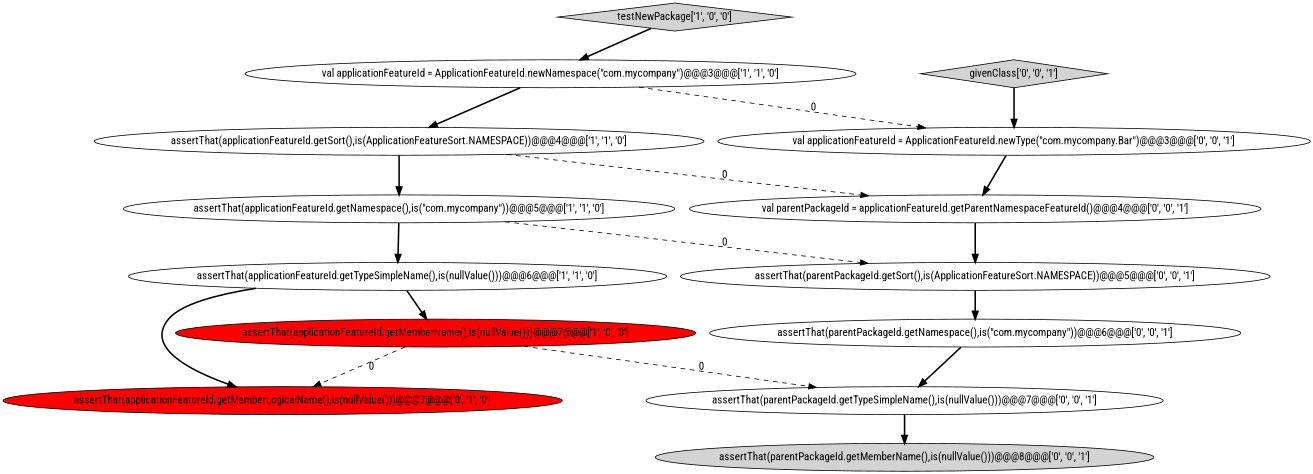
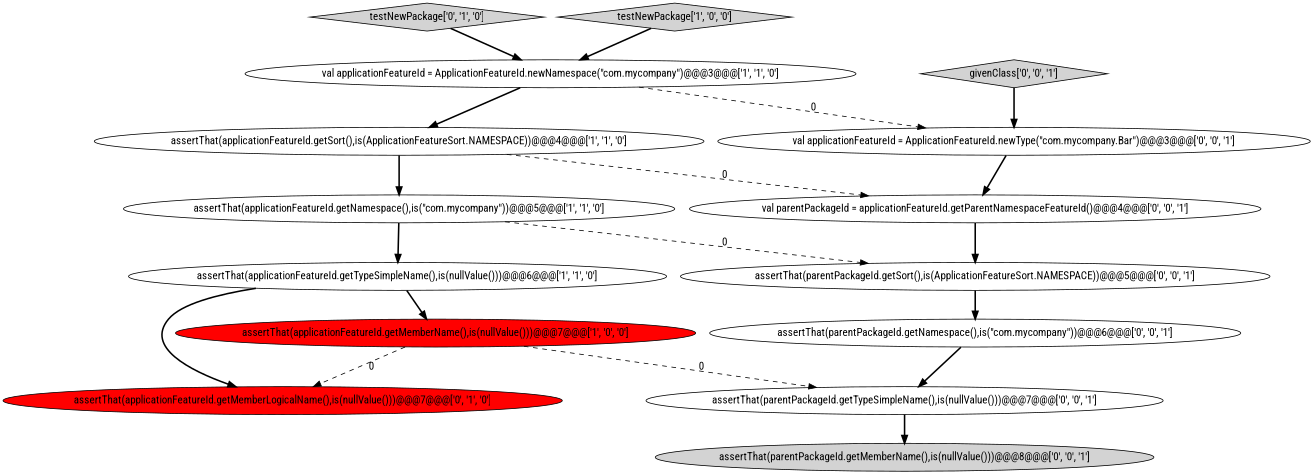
none -> (427, 17)
